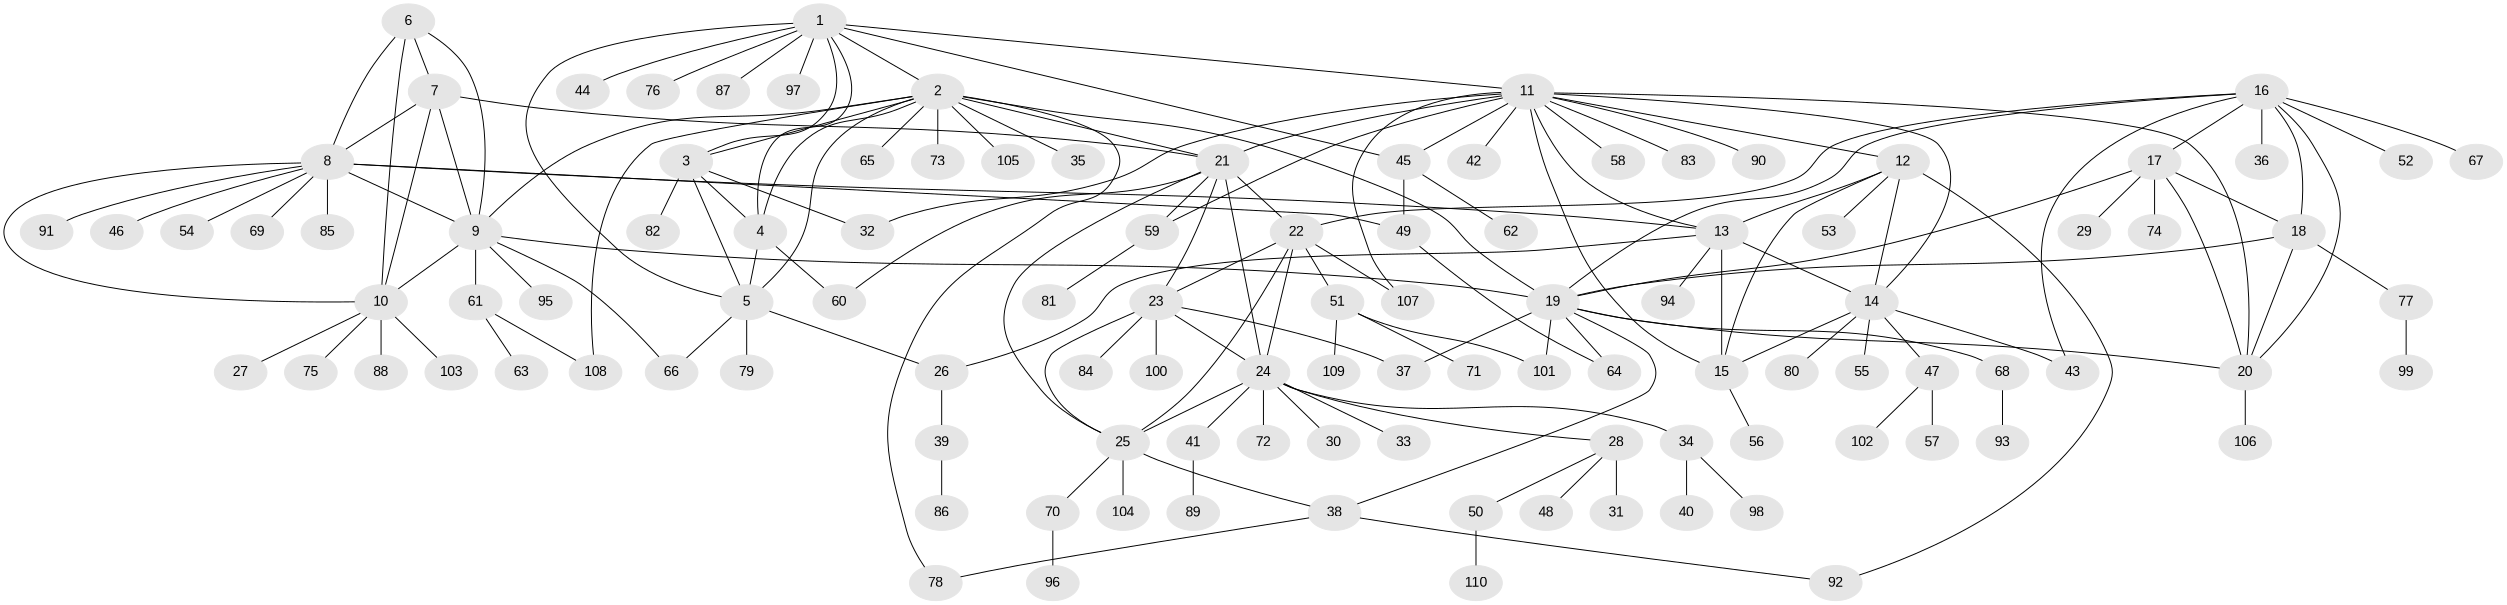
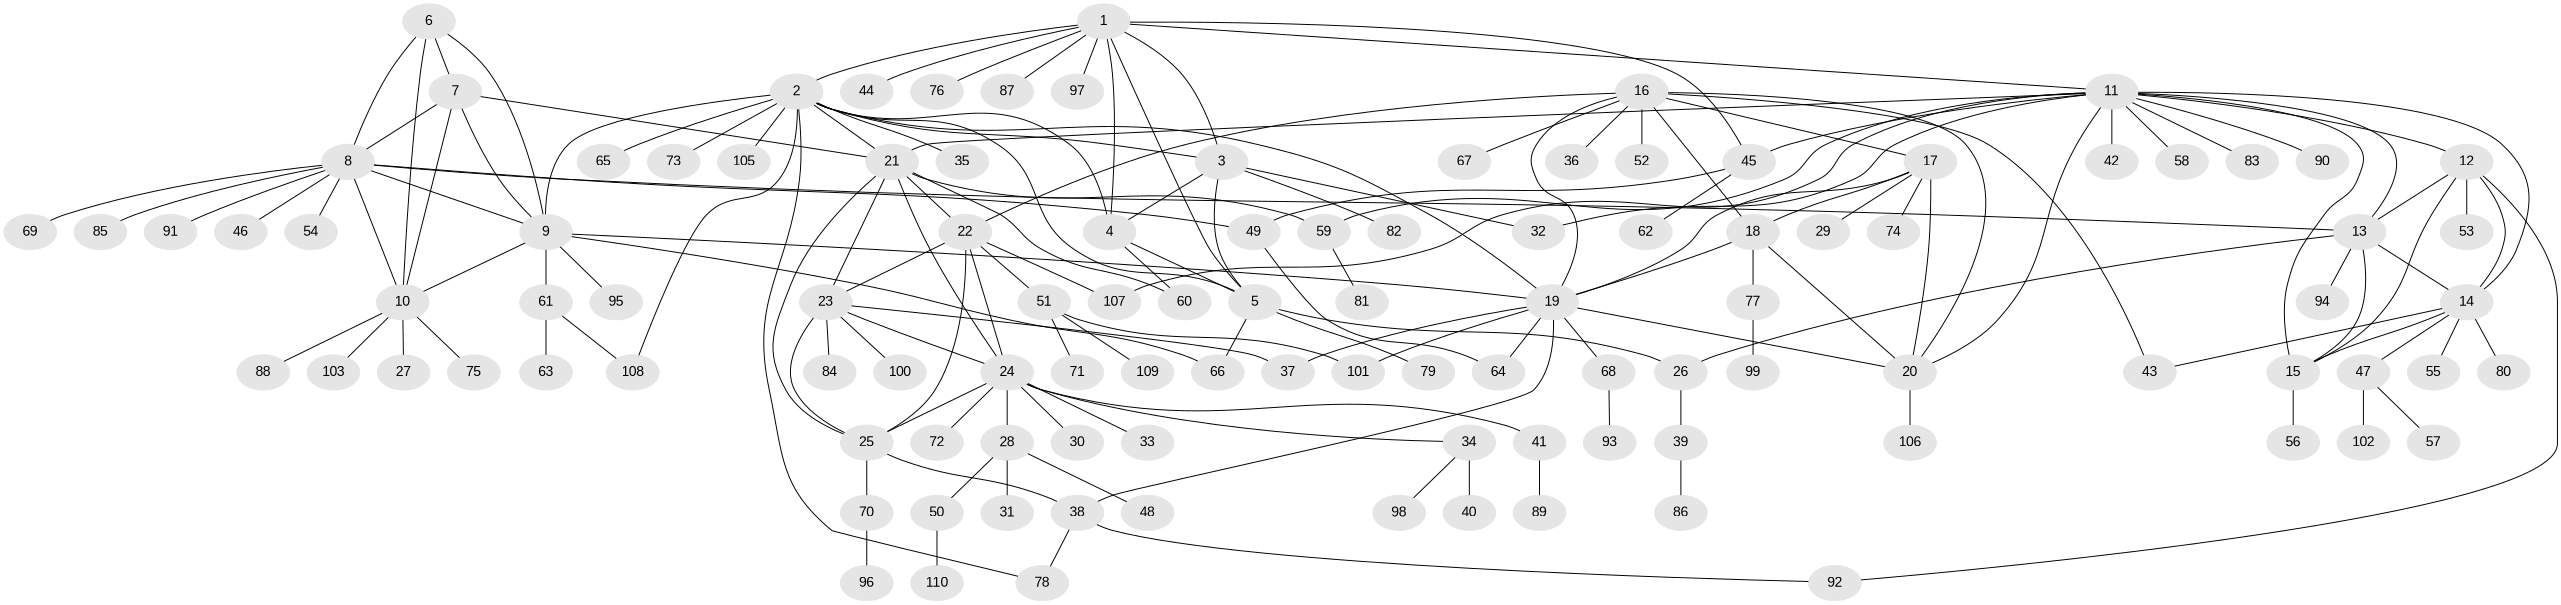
(1123, 513) -> none
